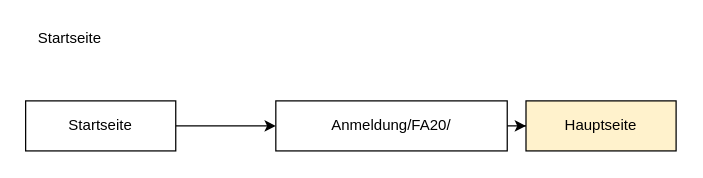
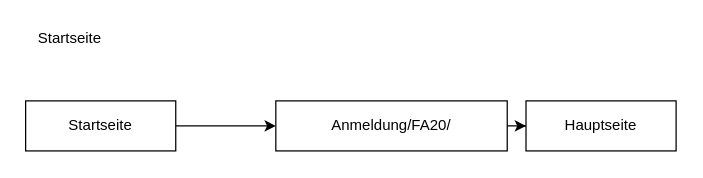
(532, 126) -> (532, 126)
(601, 126) -> (601, 126)
